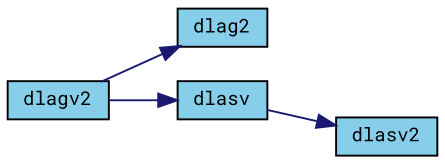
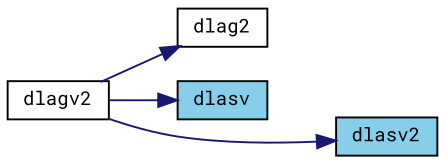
(222, 28) -> (222, 28)
(58, 100) -> (58, 100)
(292, 116) -> (211, 140)
